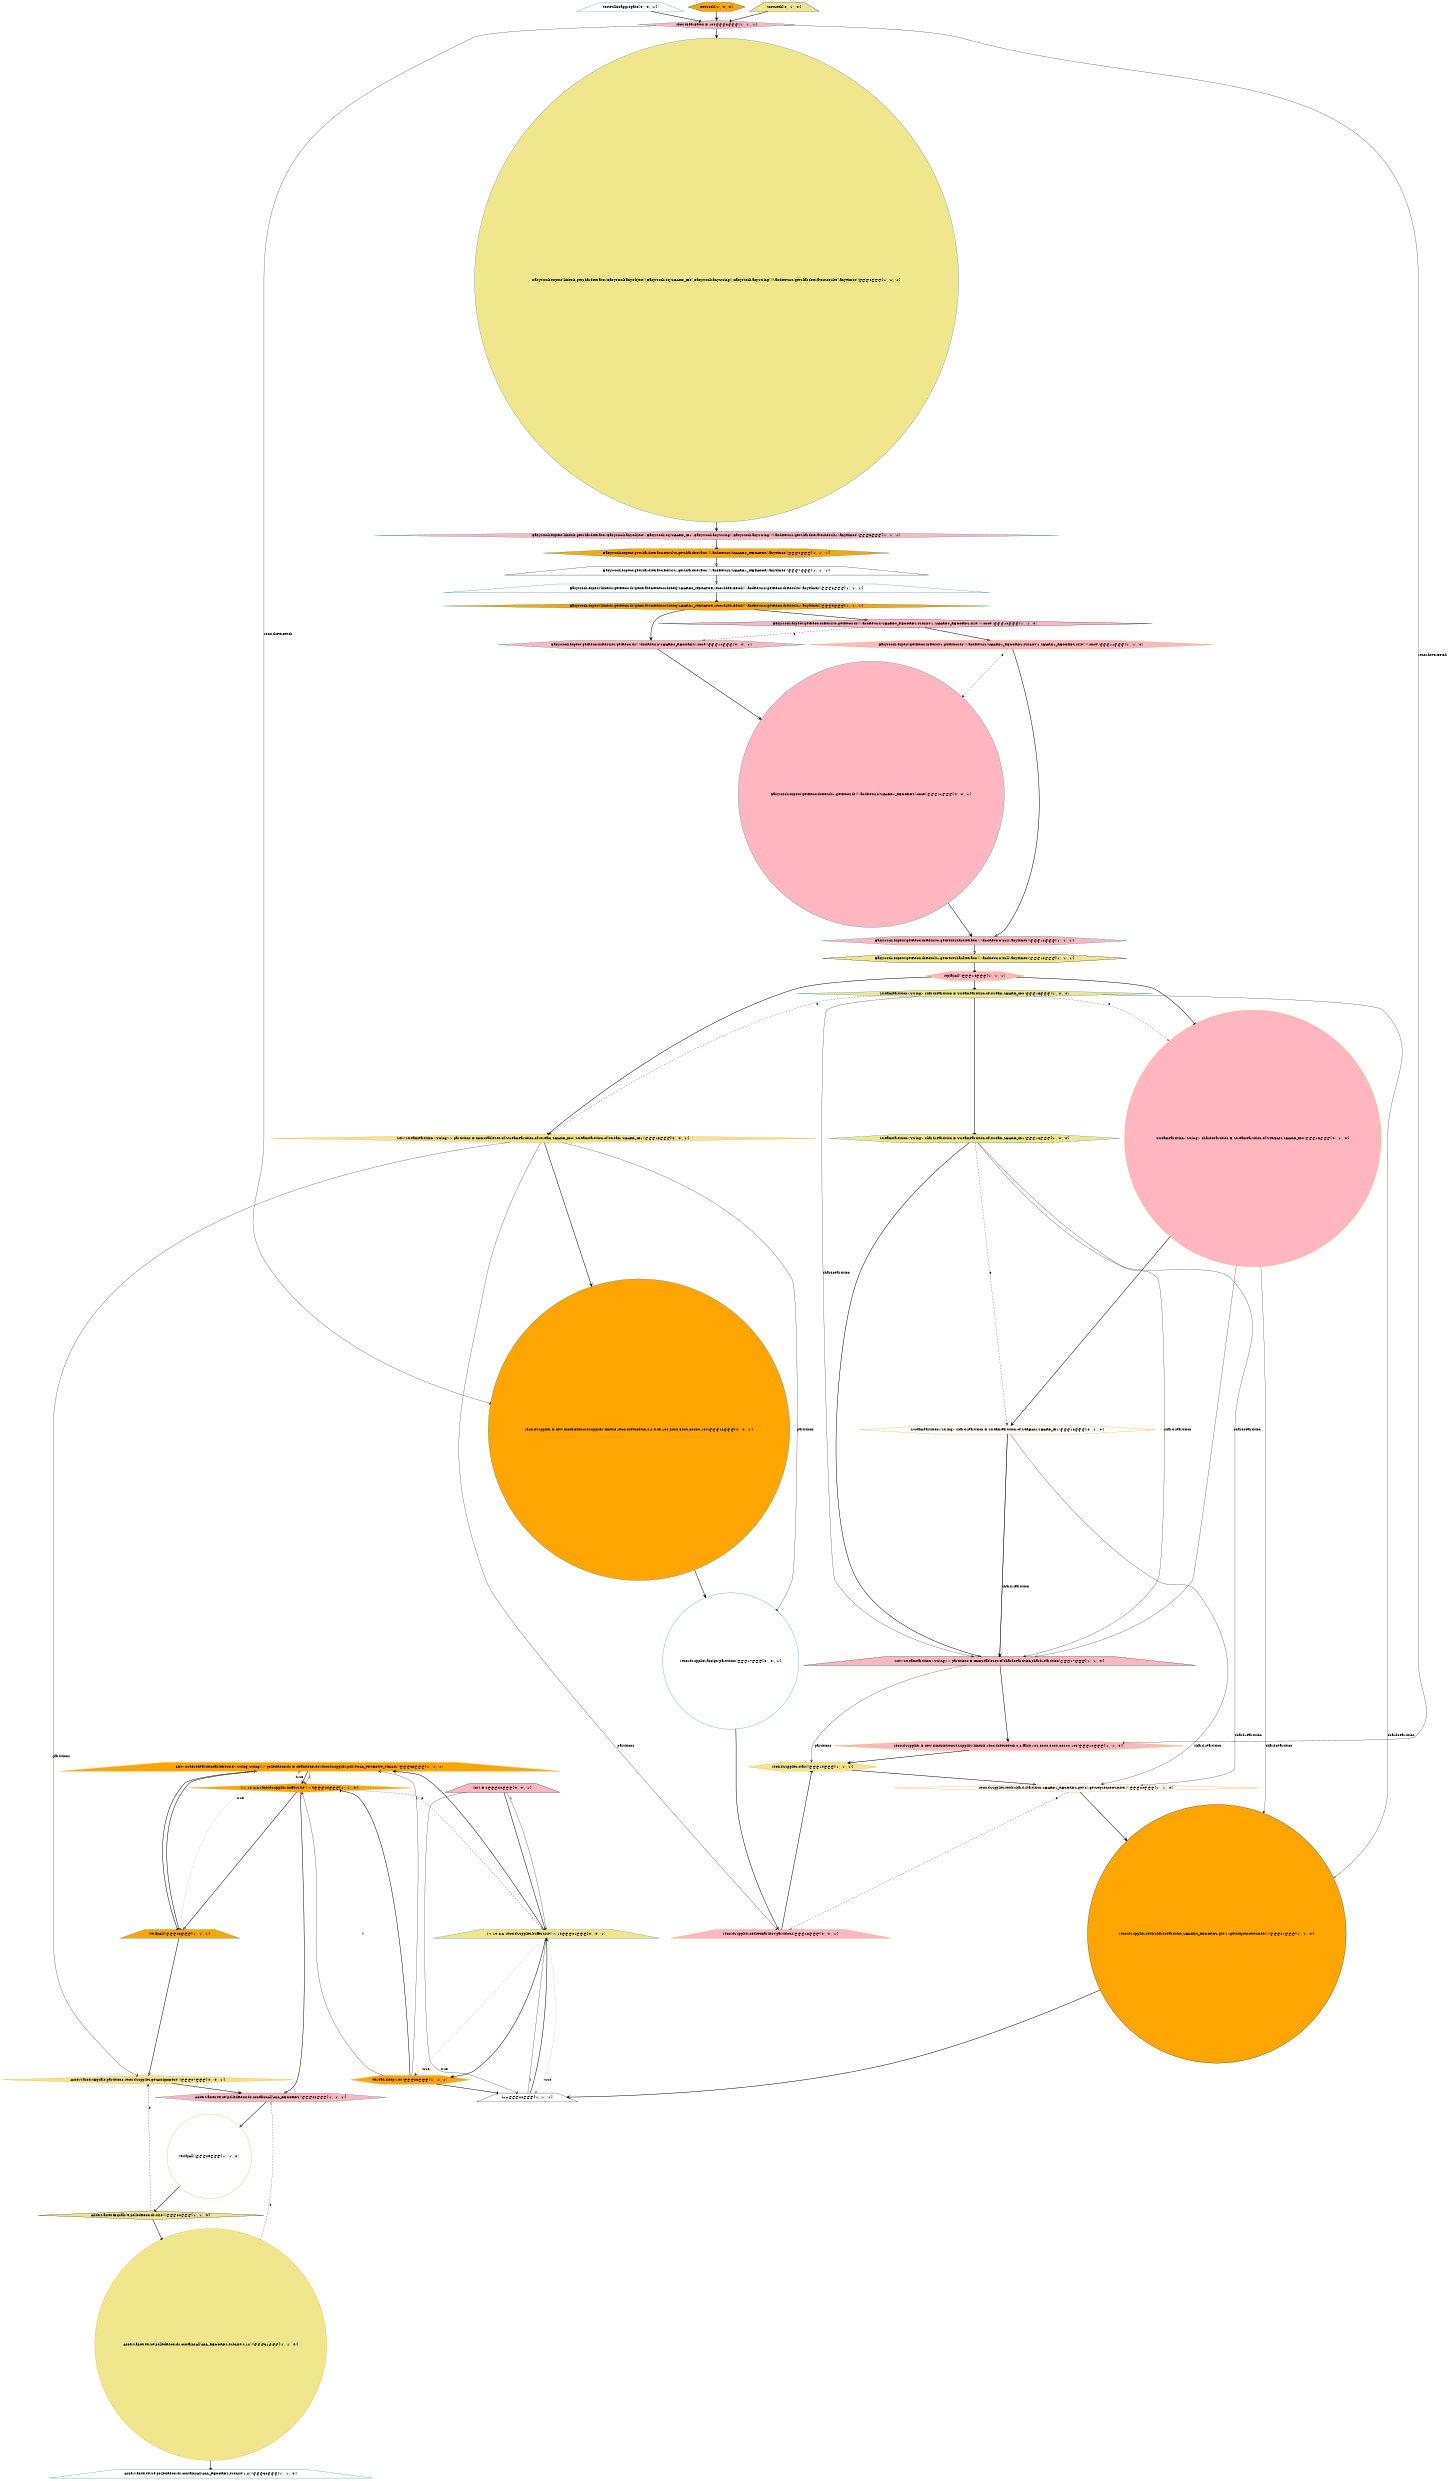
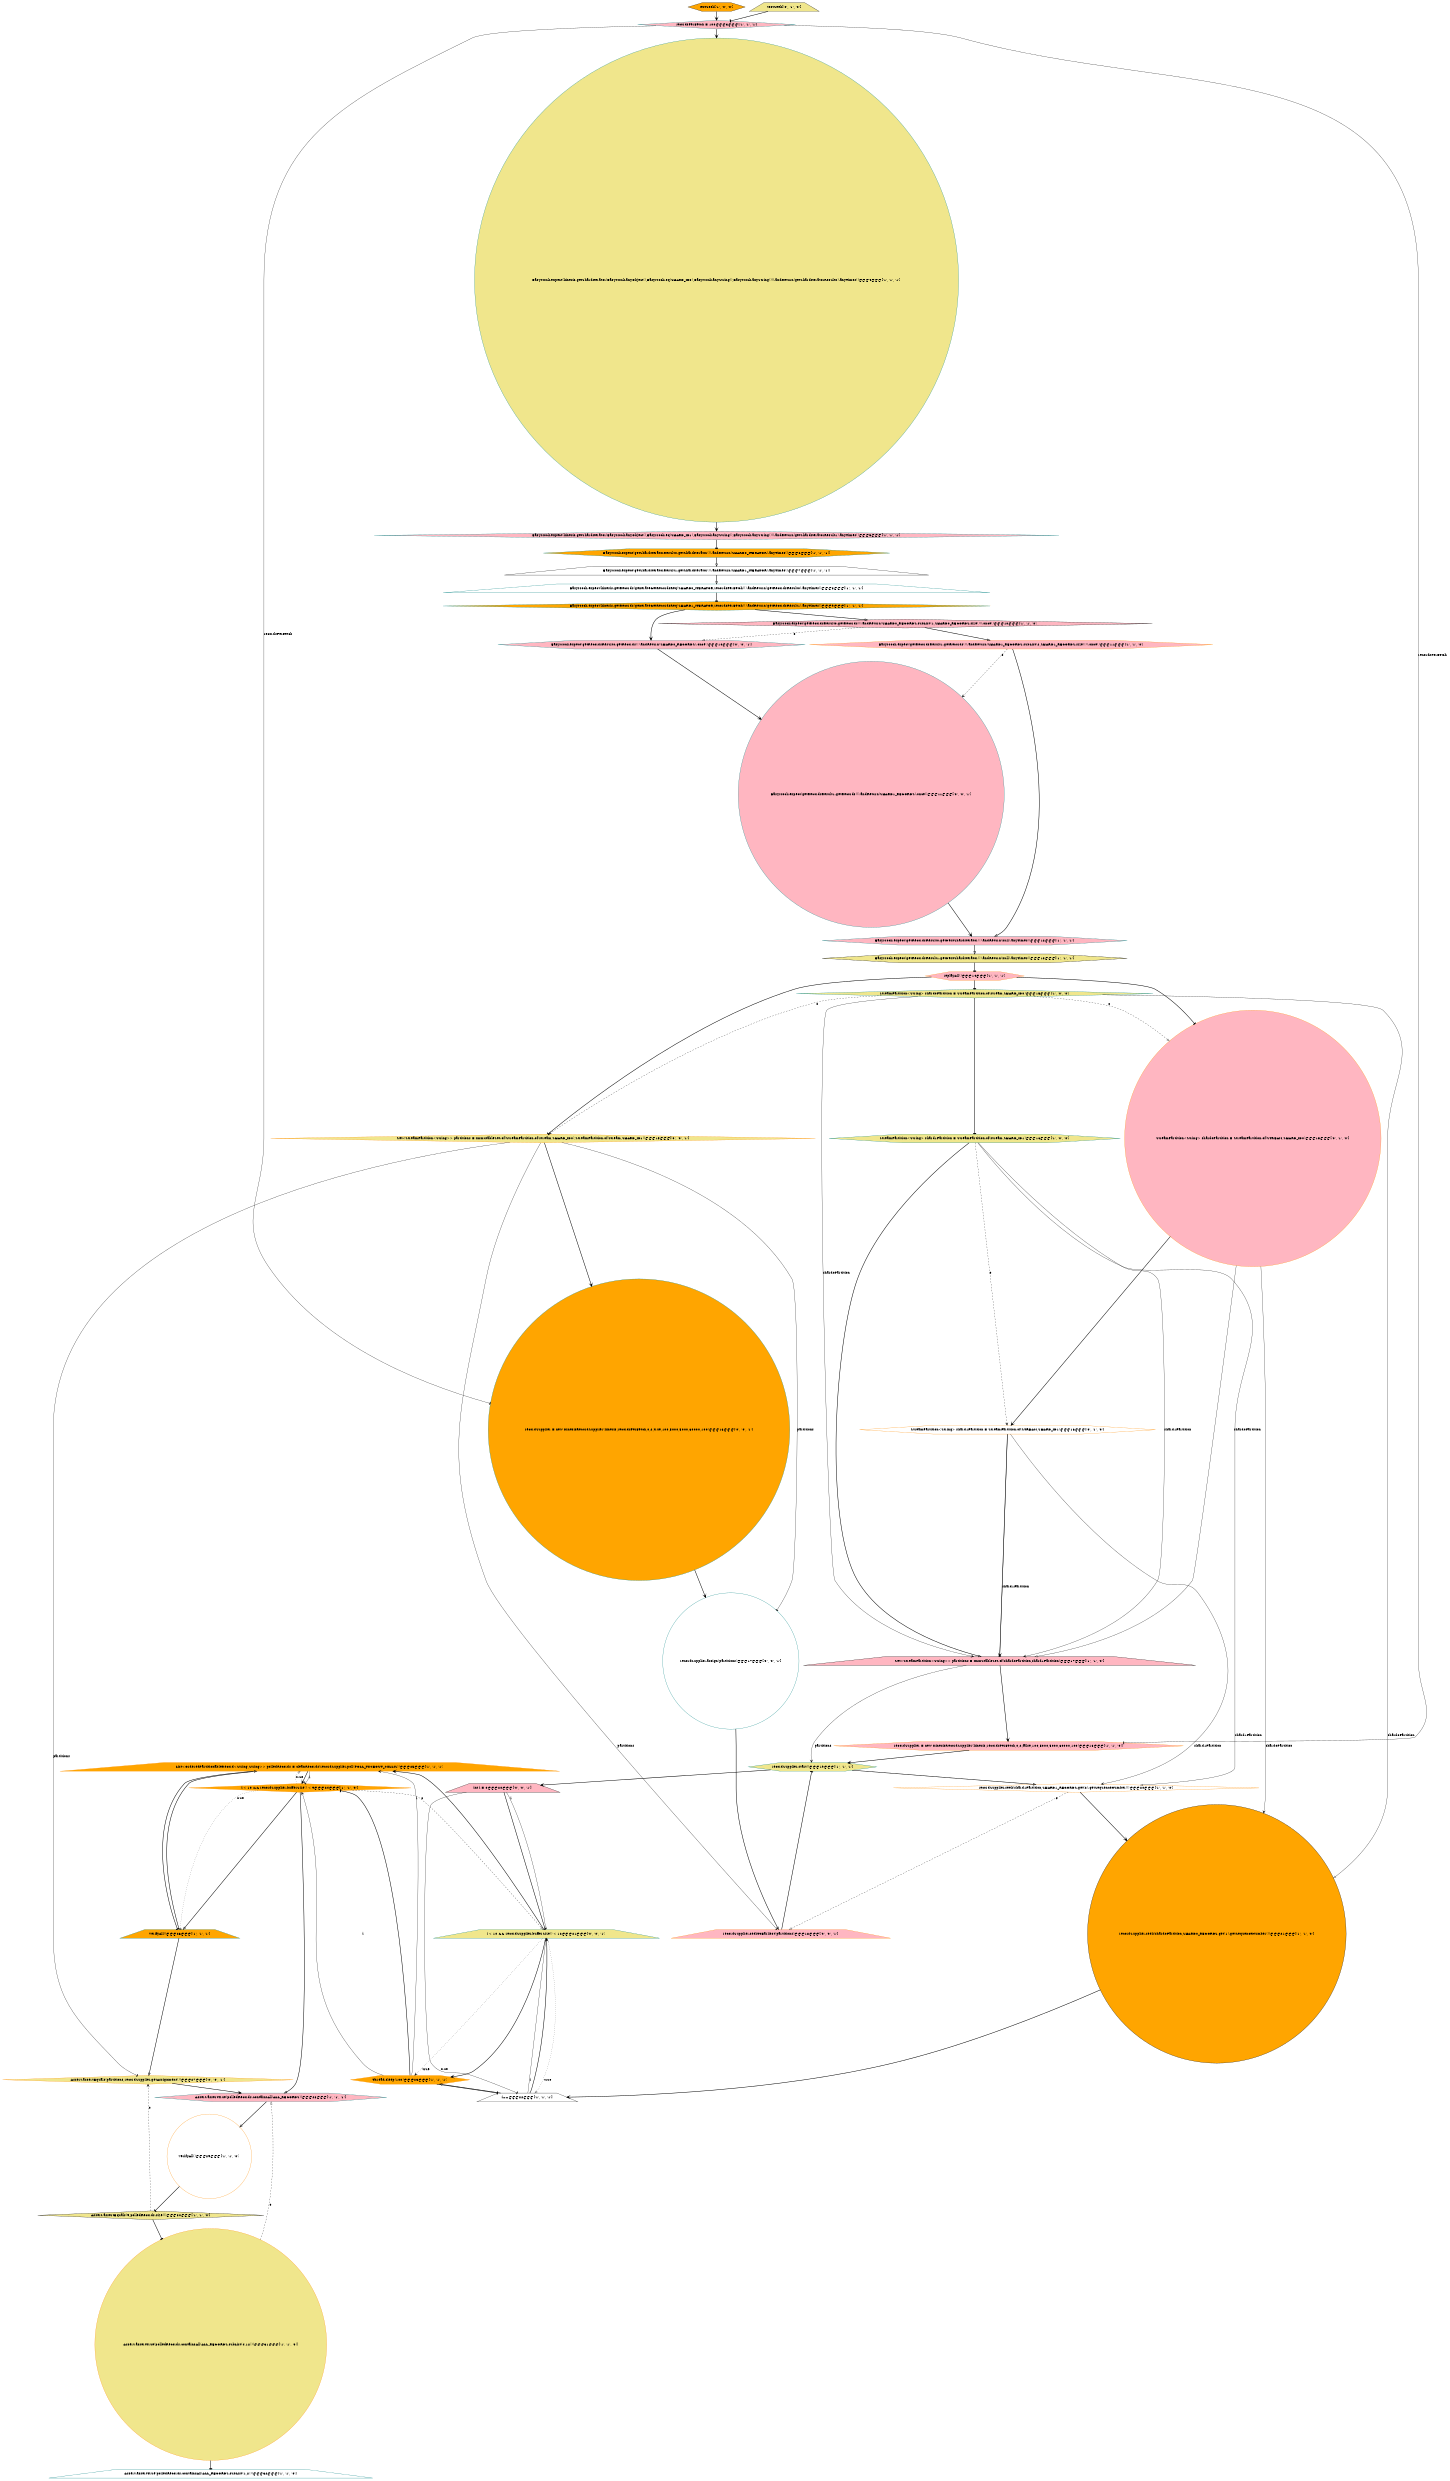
(630, 7) -> none
(813, 1767) -> (813, 1767)
none -> (657, 1777)
none -> (471, 2089)
